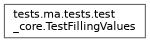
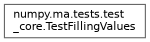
(75, 21) -> (75, 21)
